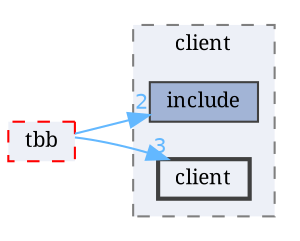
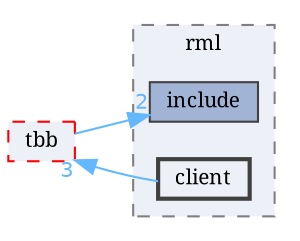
(204, 45) -> (204, 45)
(112, 144) -> (120, 174)
